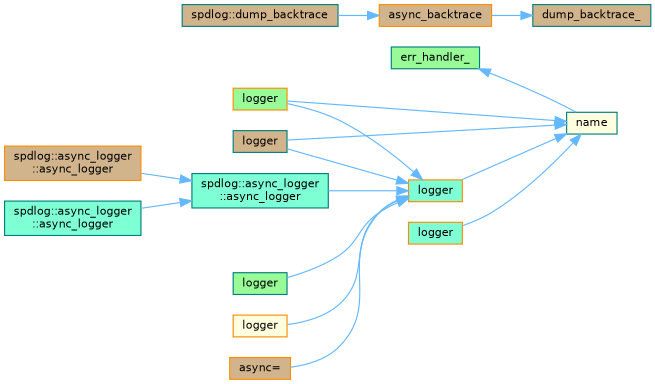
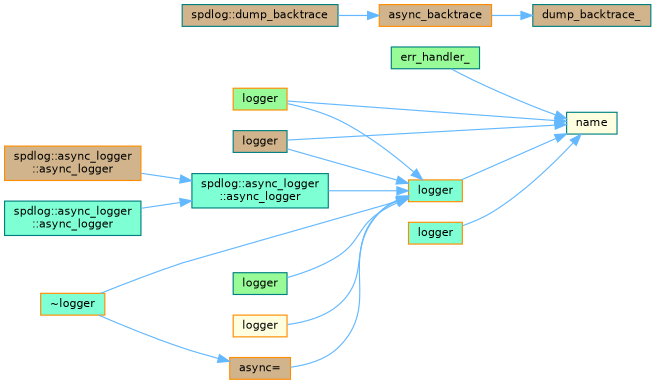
(533, 91) -> (503, 94)
none -> (73, 304)
